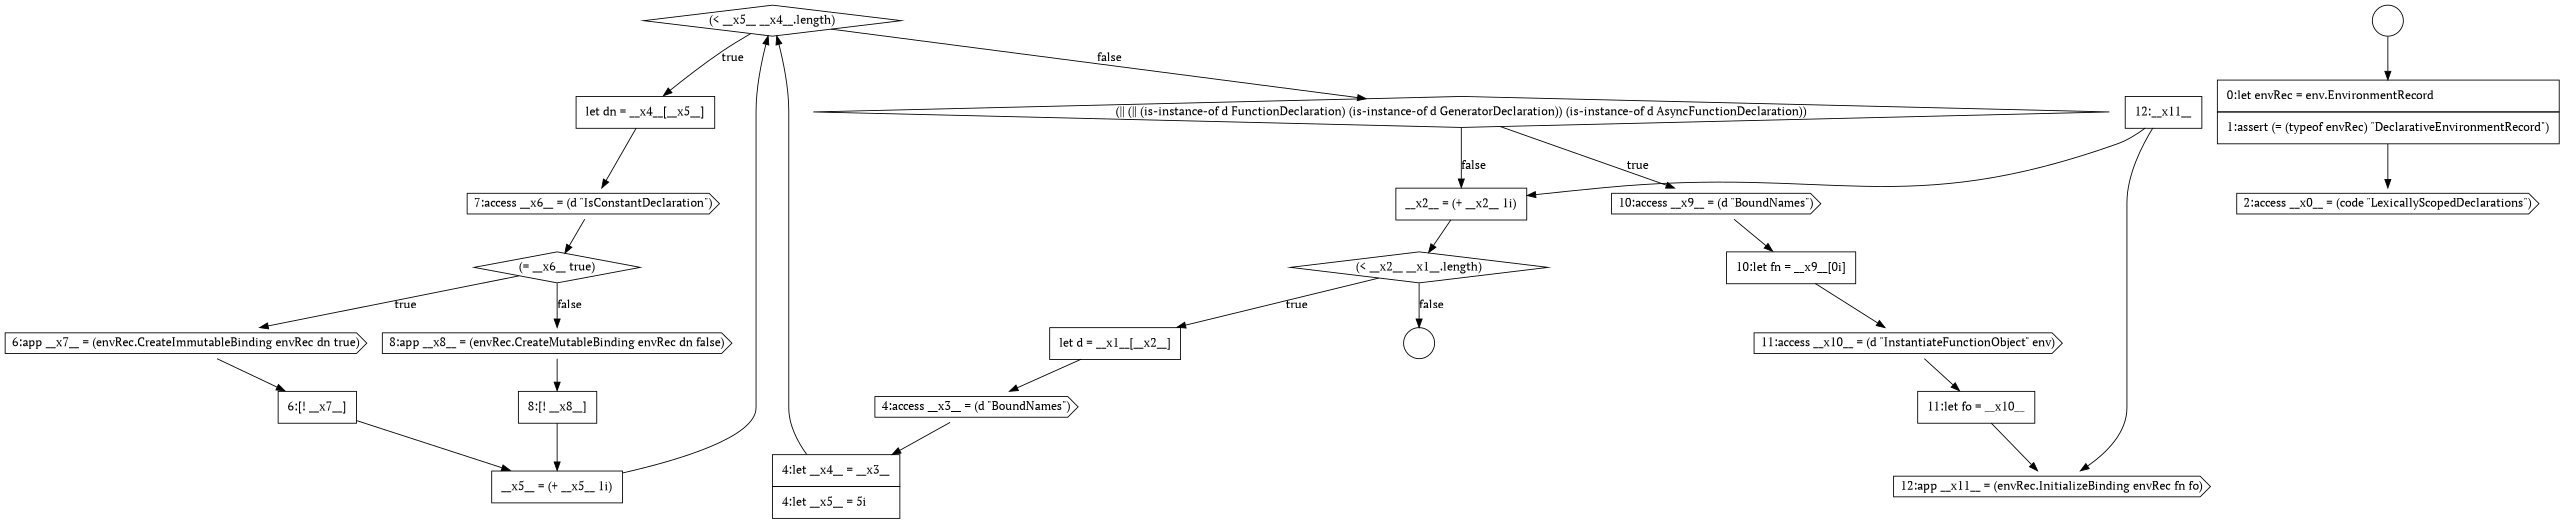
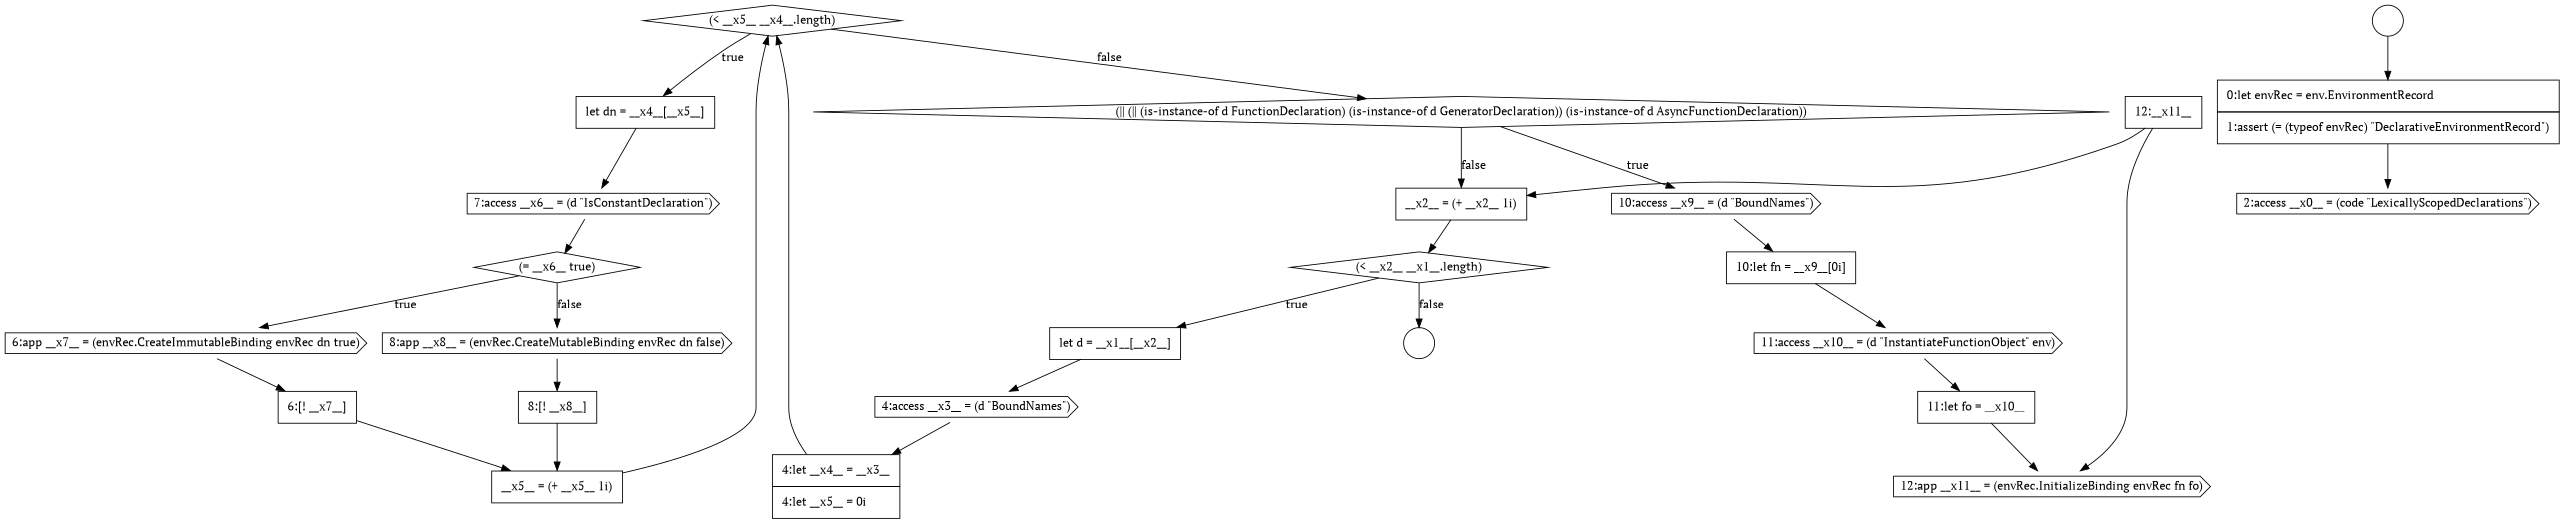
(825, 502) -> (825, 502)
